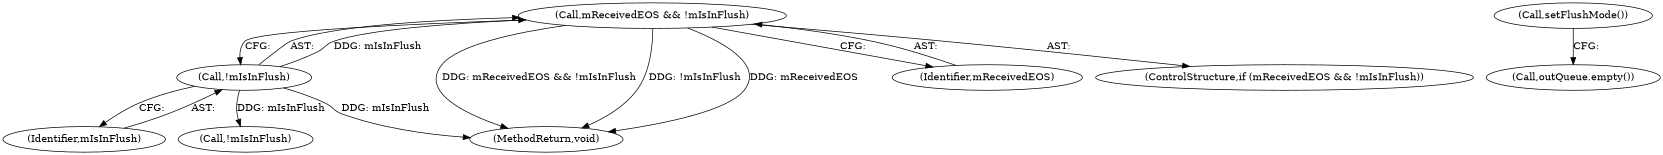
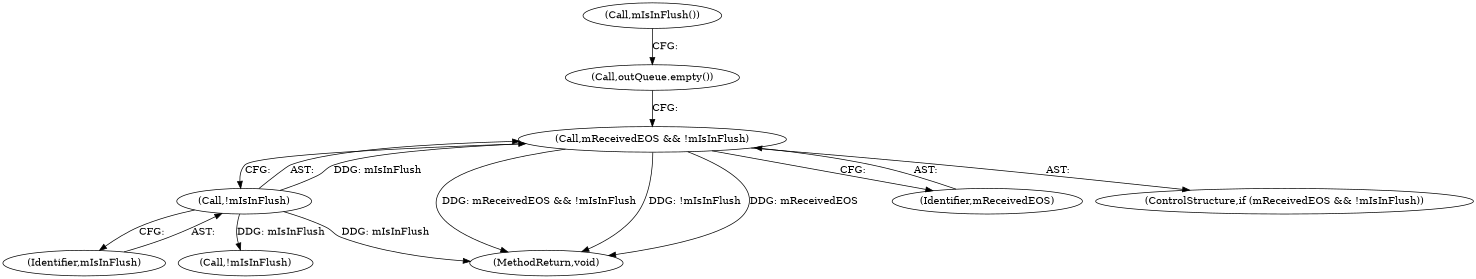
(1573, 16) -> (652, 16)
none -> (652, 105)
